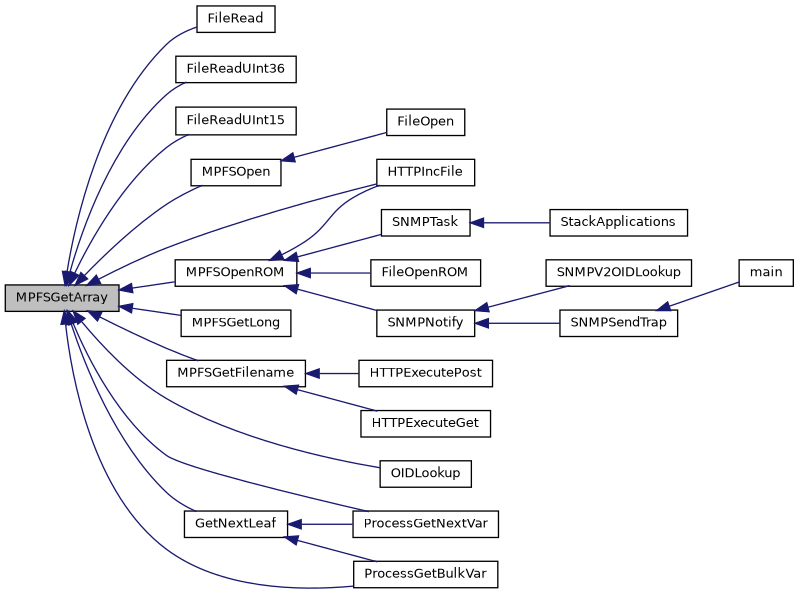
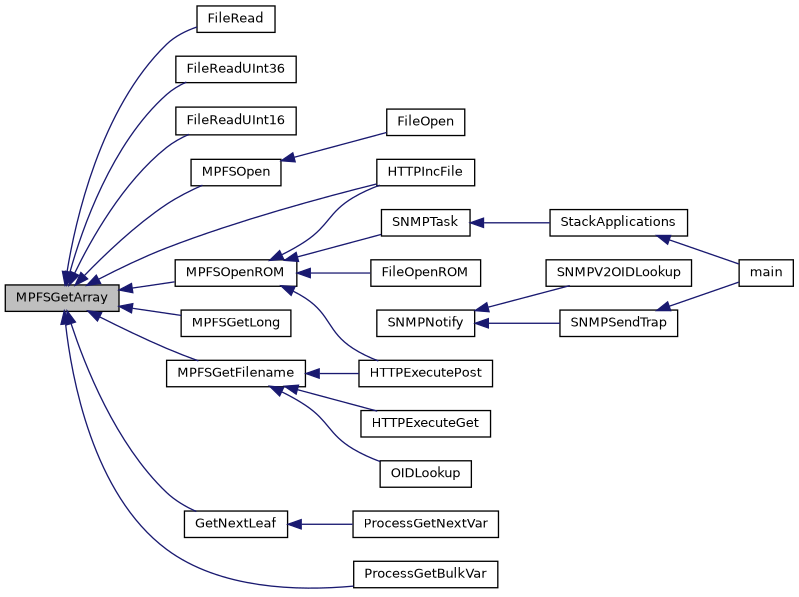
(236, 121) -> (236, 121)
none -> (704, 252)
(337, 300) -> (333, 329)
(216, 423) -> (330, 429)
(188, 464) -> none
(337, 551) -> none
